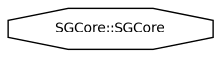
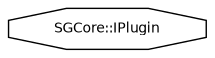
(111, 29) -> (107, 29)
